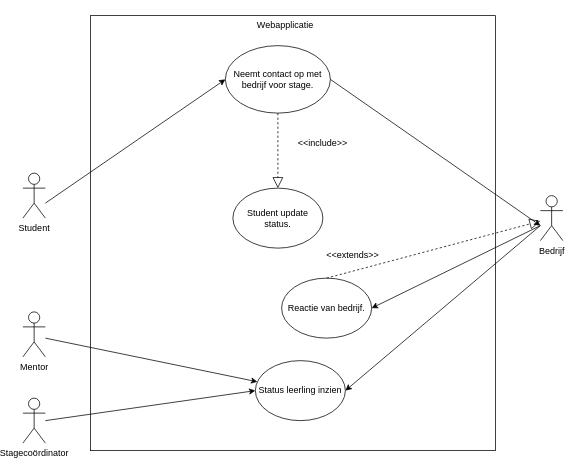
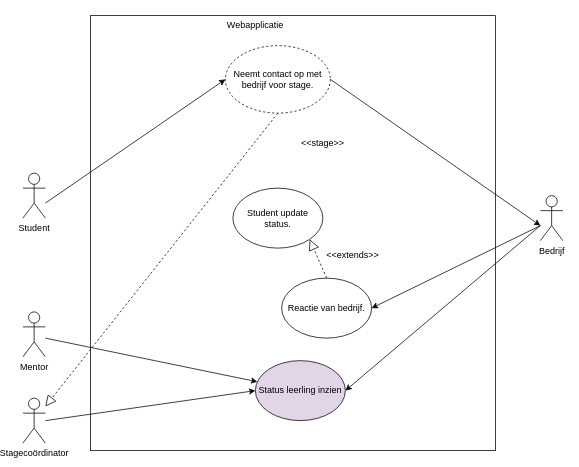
(285, 30) -> (255, 30)
(278, 79) -> (278, 79)
(323, 143) -> (323, 143)
(278, 145) -> (165, 255)
(428, 251) -> (320, 264)
(300, 390) -> (300, 390)
